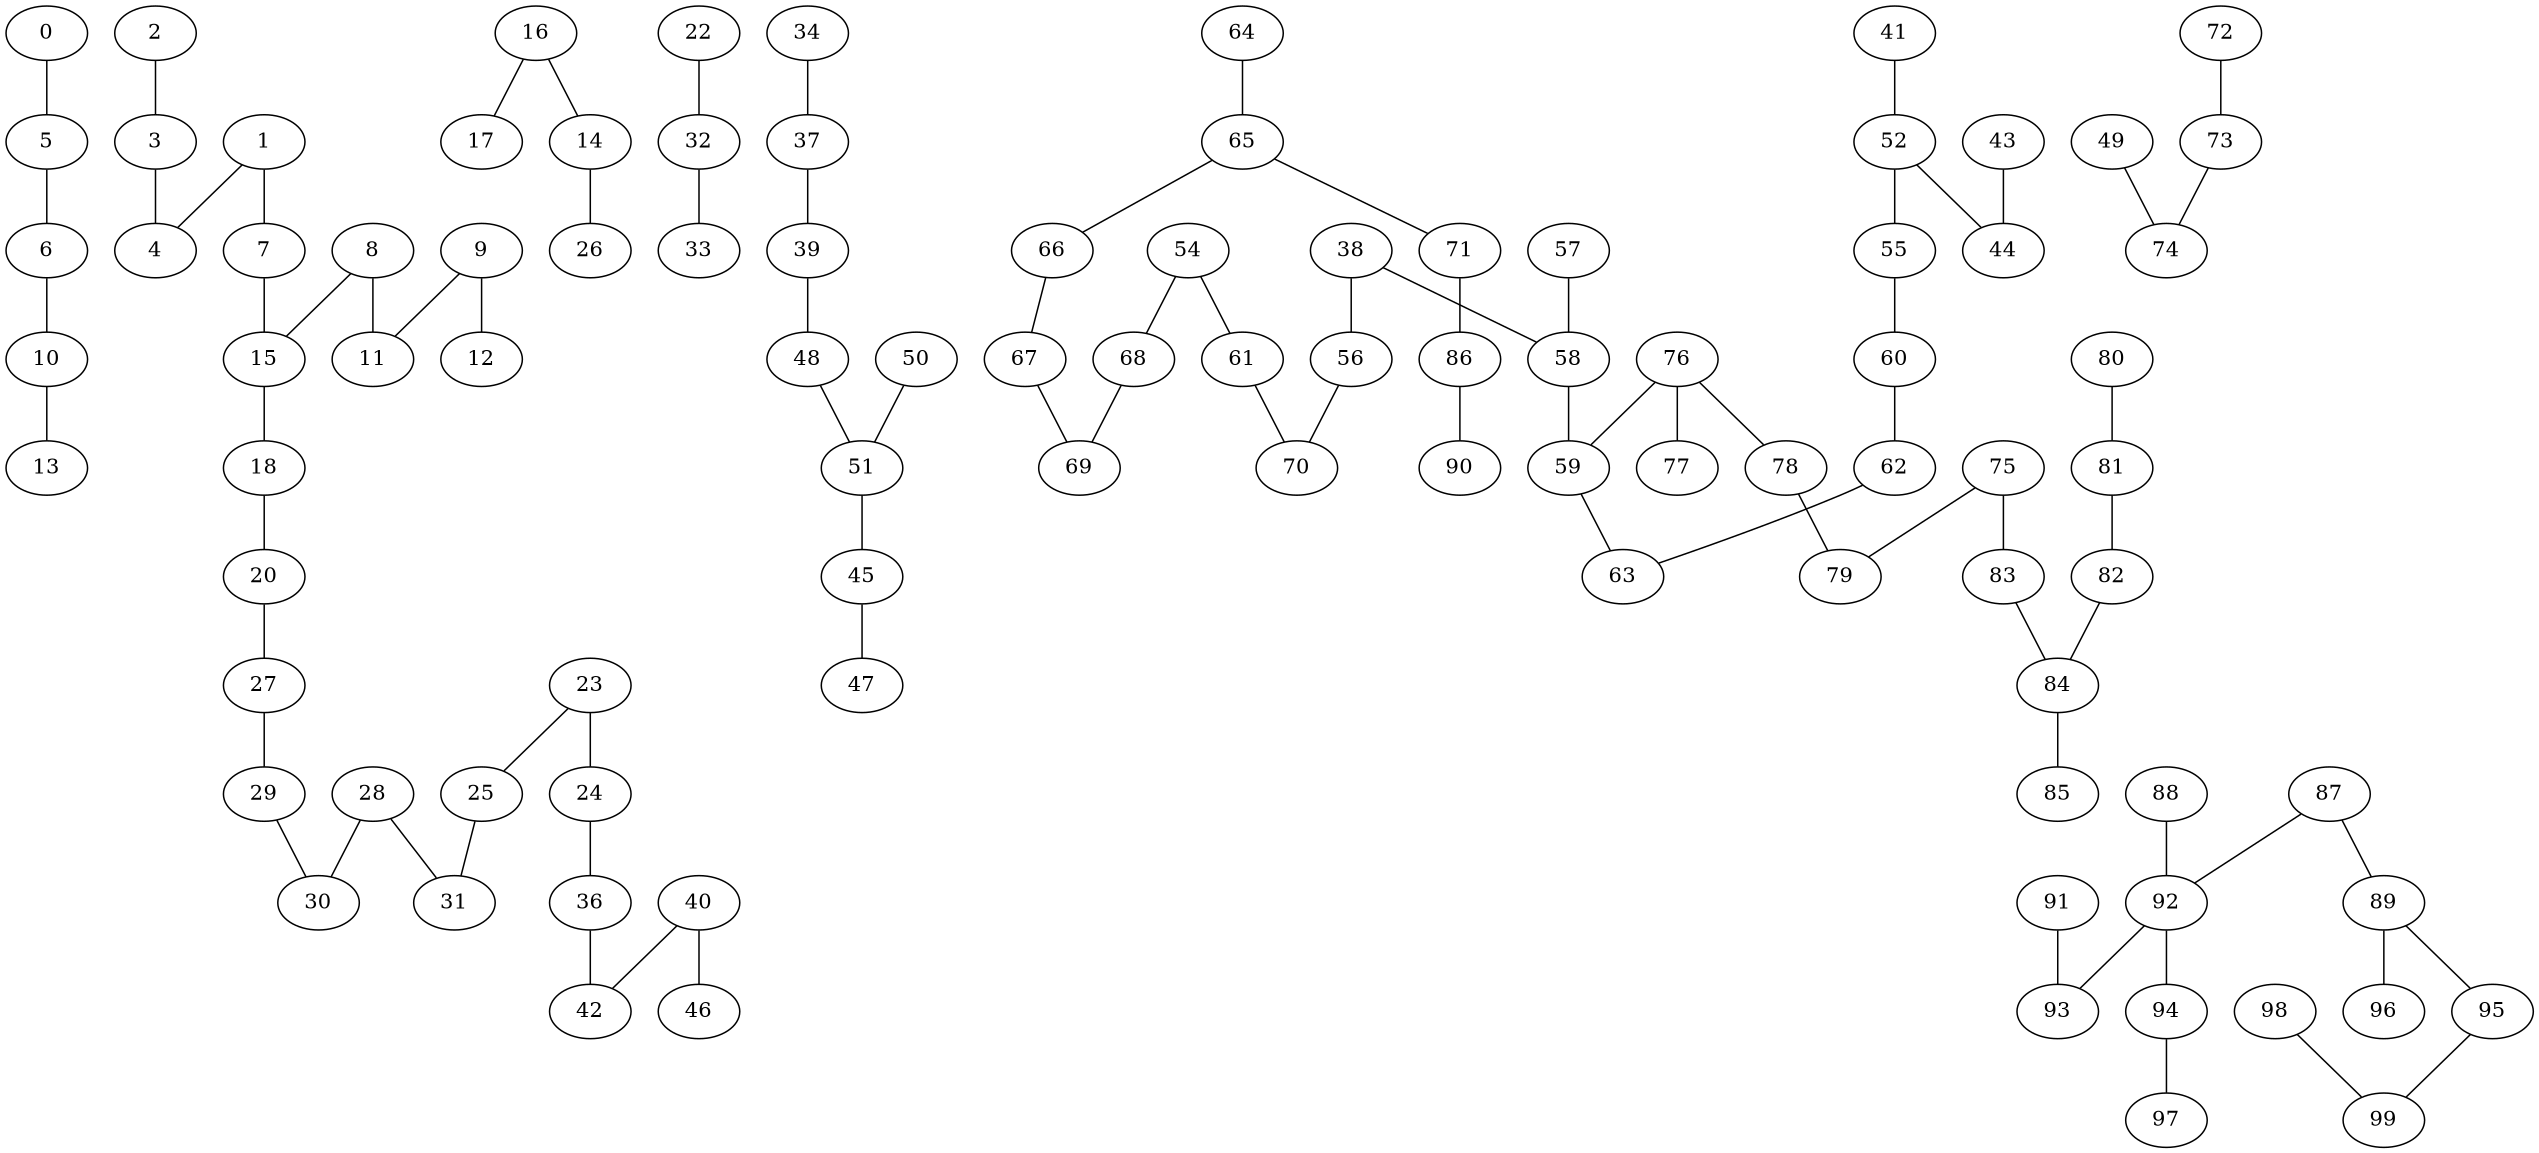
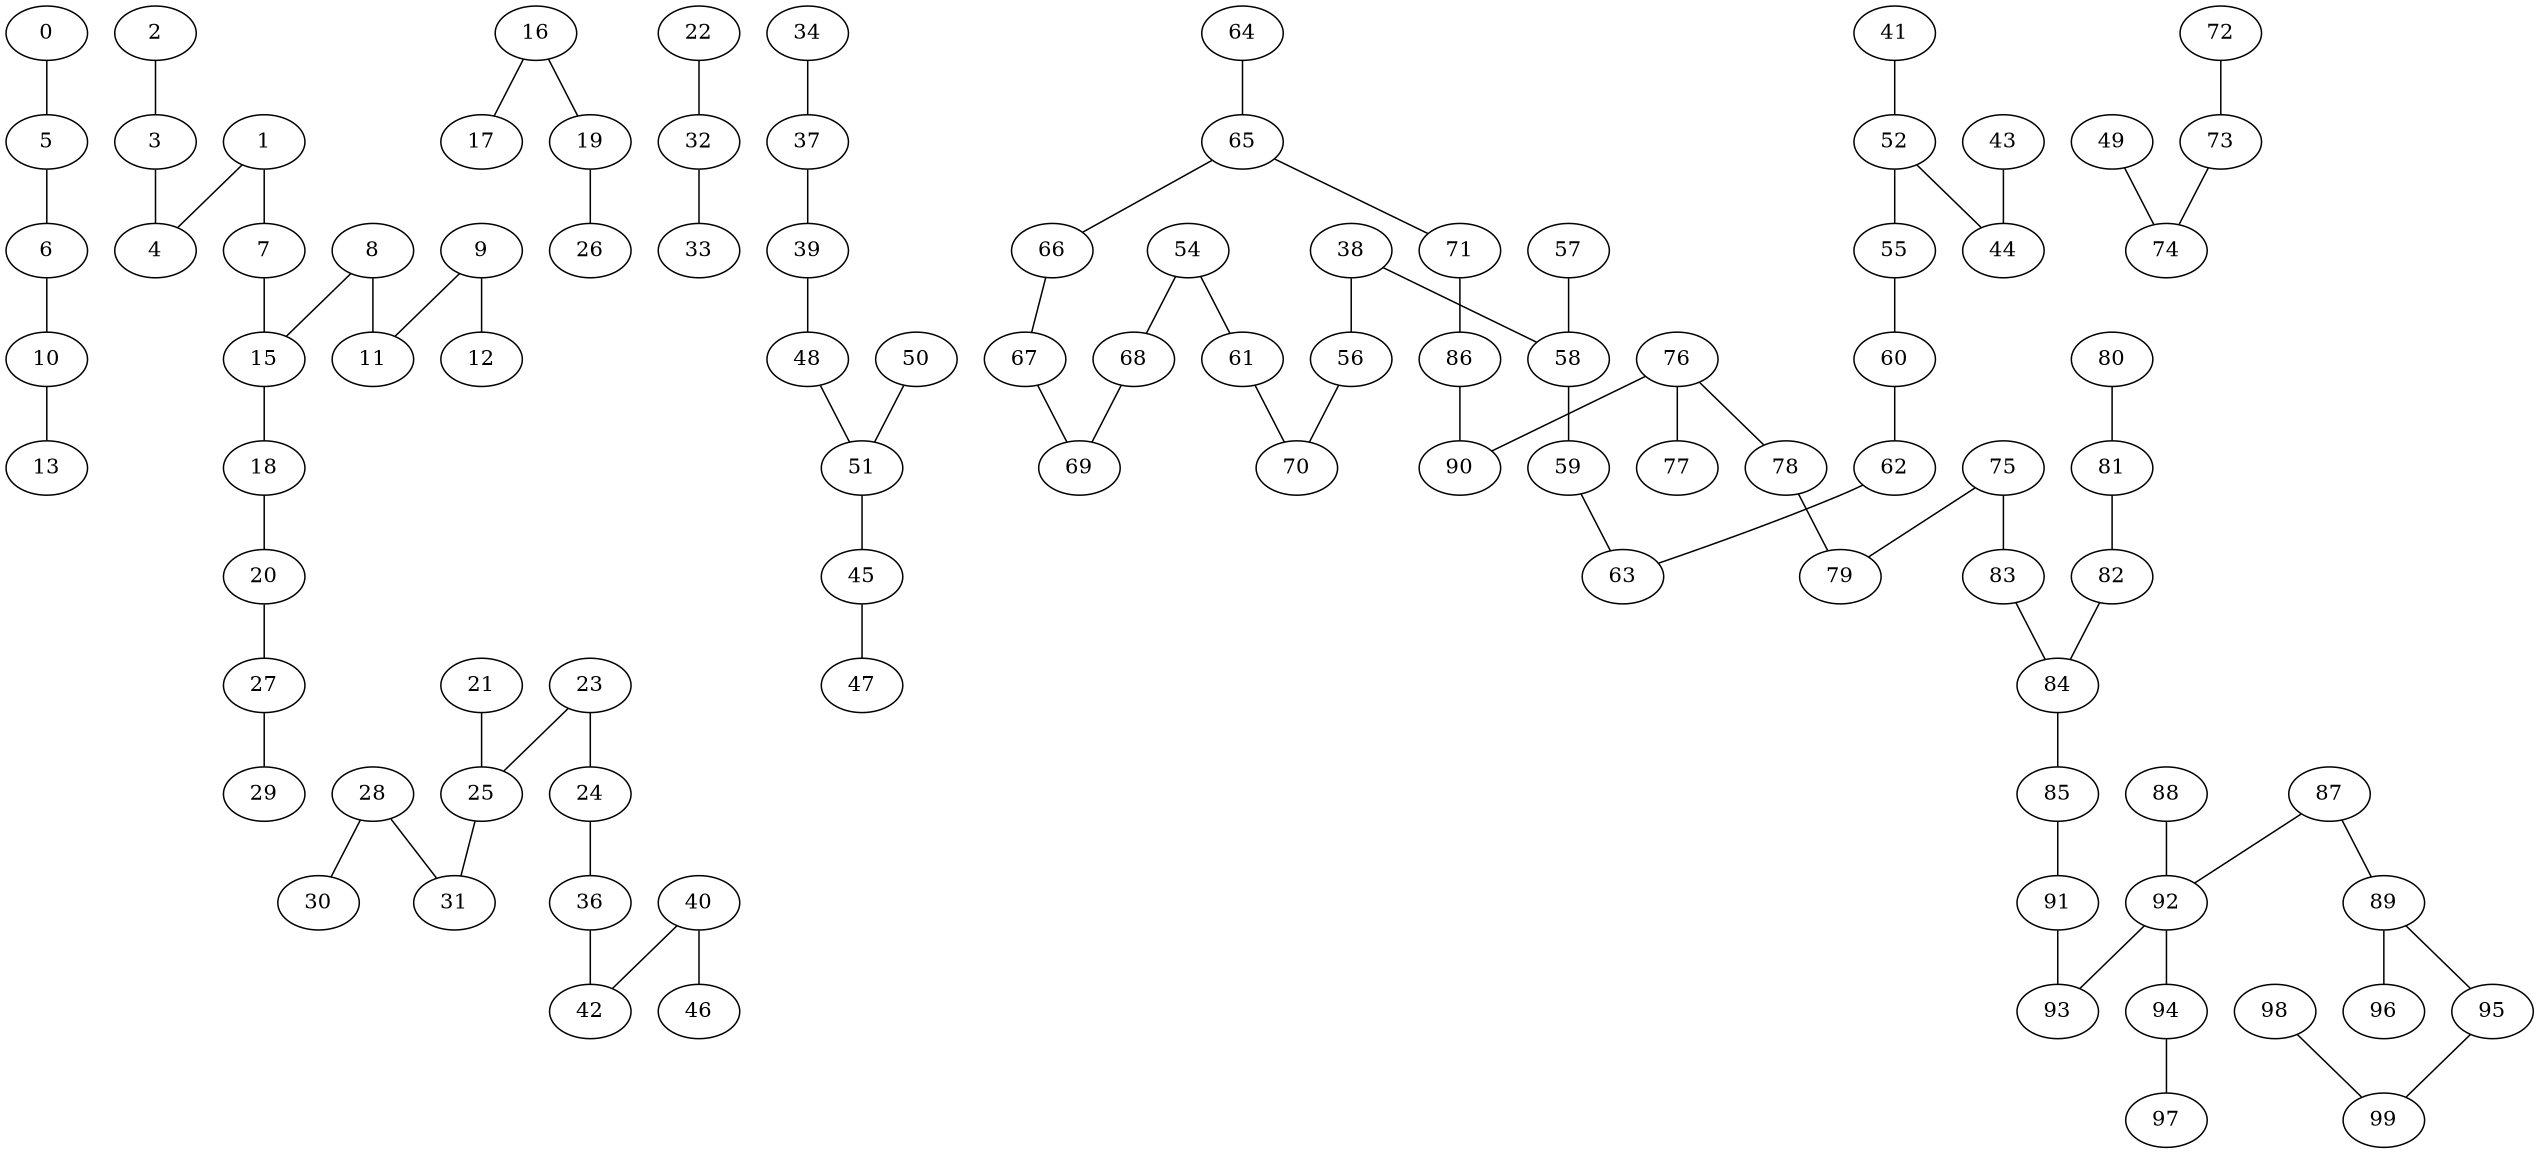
(590, 142) -> (590, 142)
(1623, 414) -> (1580, 408)
none -> (482, 685)
(291, 849) -> none
none -> (2058, 849)
